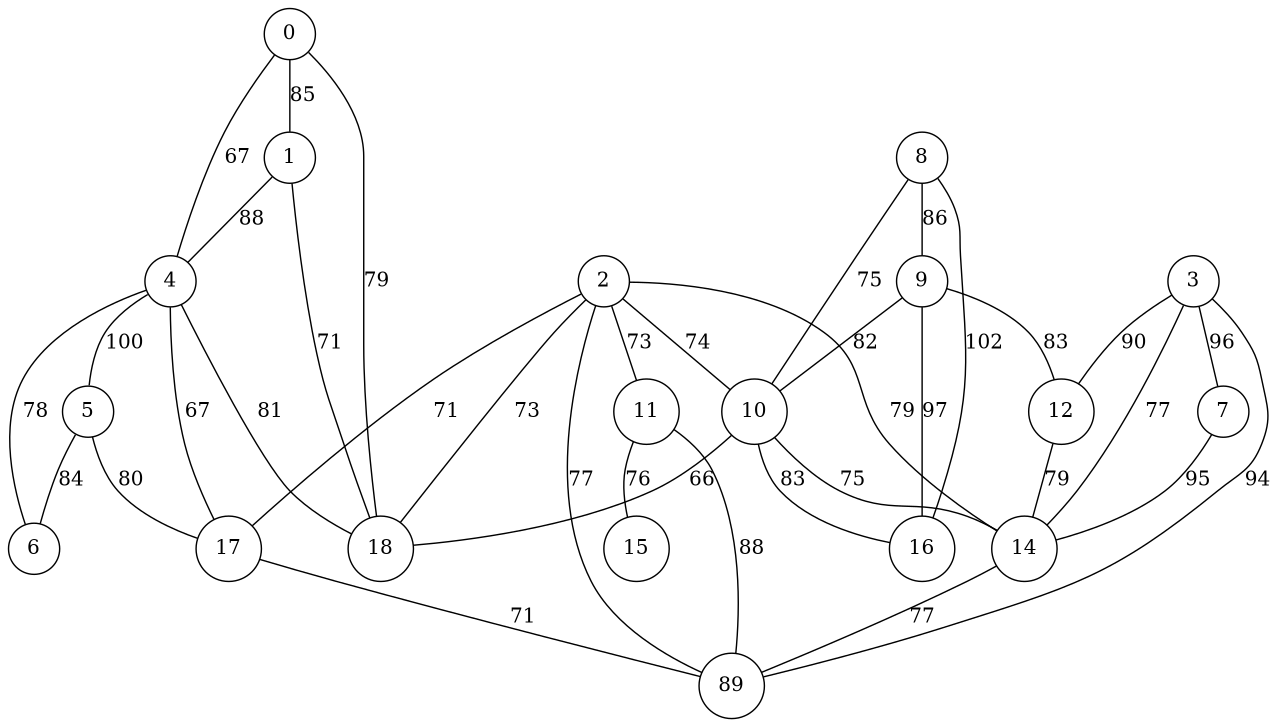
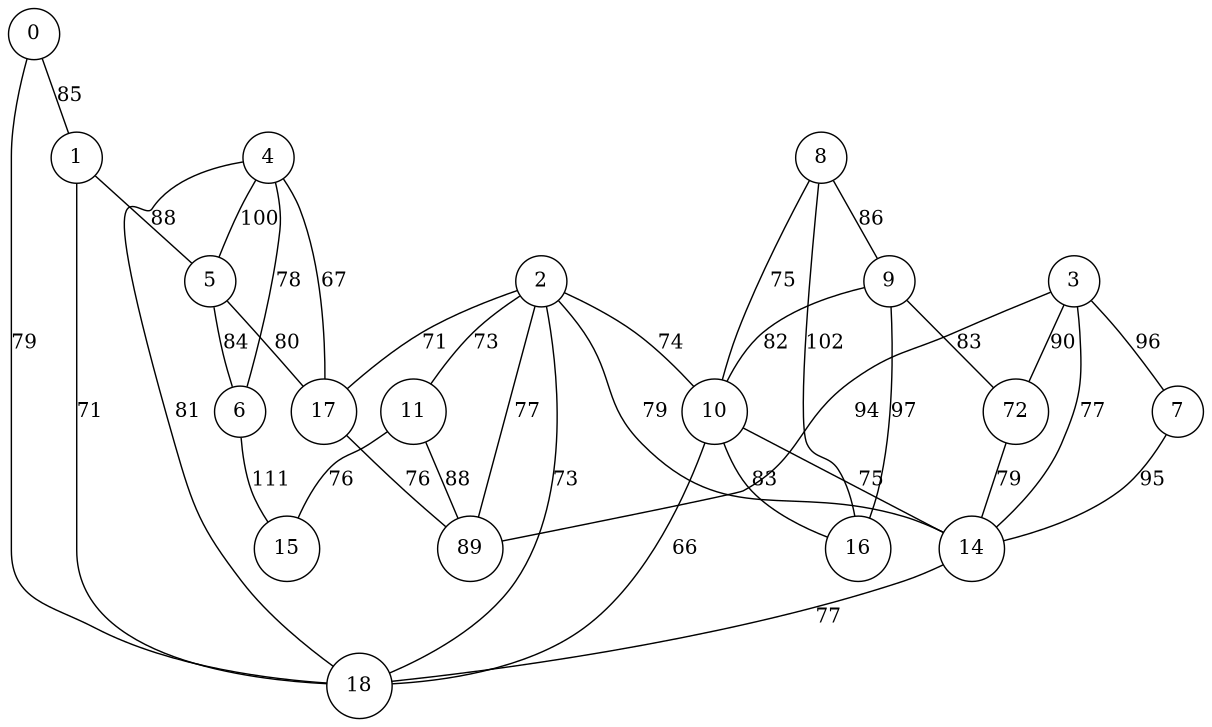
(216, 151) -> none
(230, 220) -> (144, 220)
(1061, 412) -> (1016, 412)
none -> (249, 482)
(524, 617) -> (418, 480)
(880, 622) -> (671, 640)
